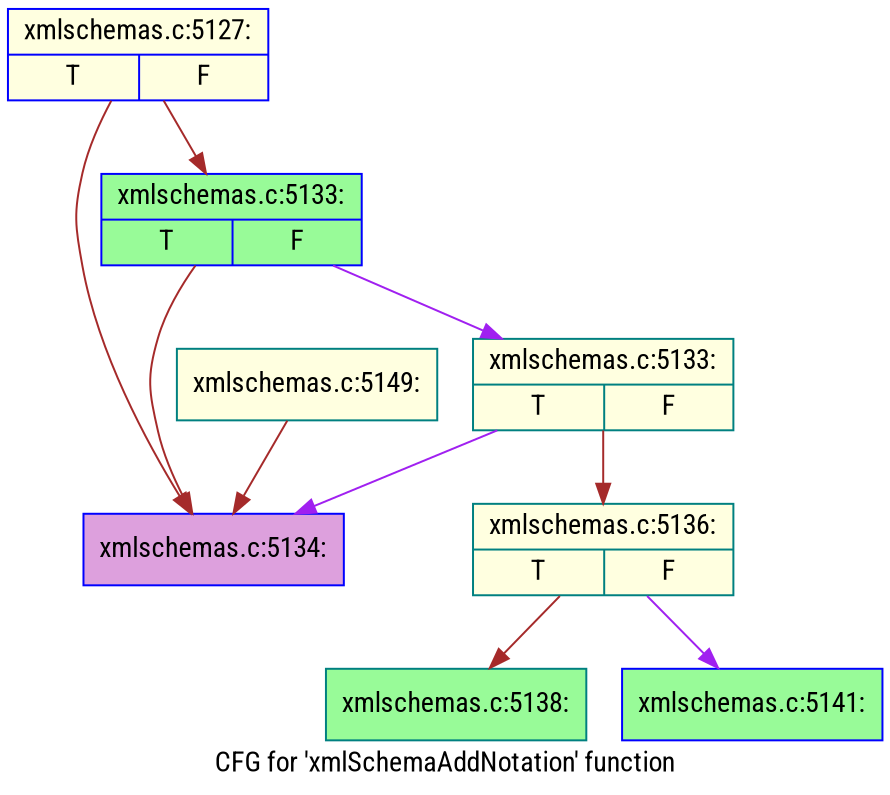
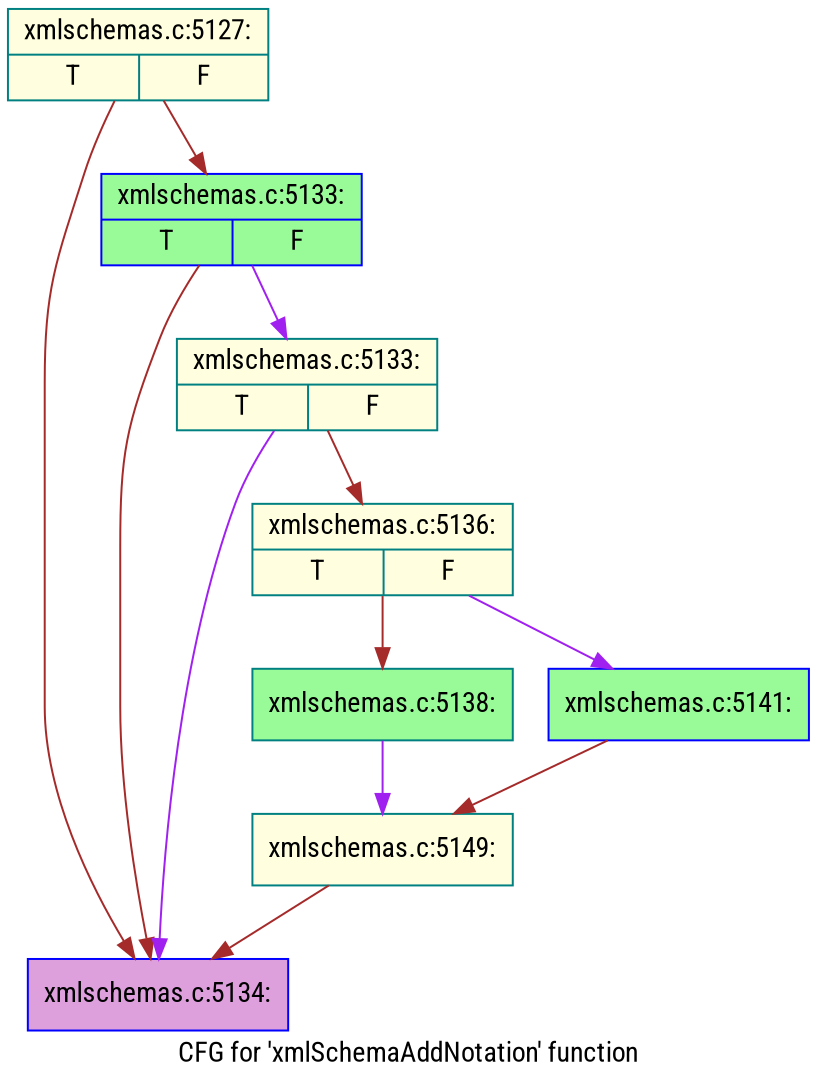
(138, 55) -> (138, 55)
none -> (383, 767)
none -> (540, 773)
